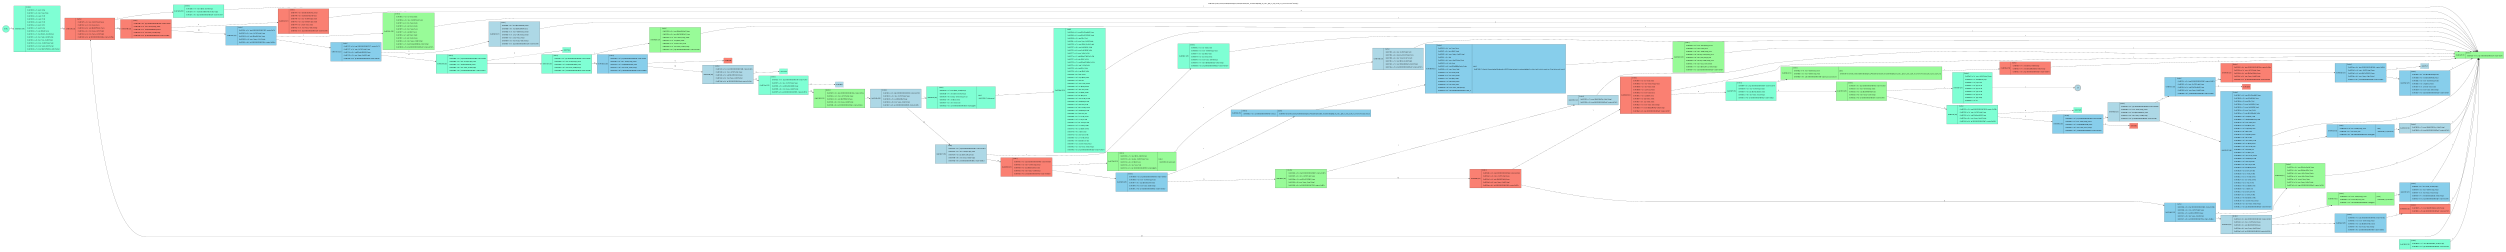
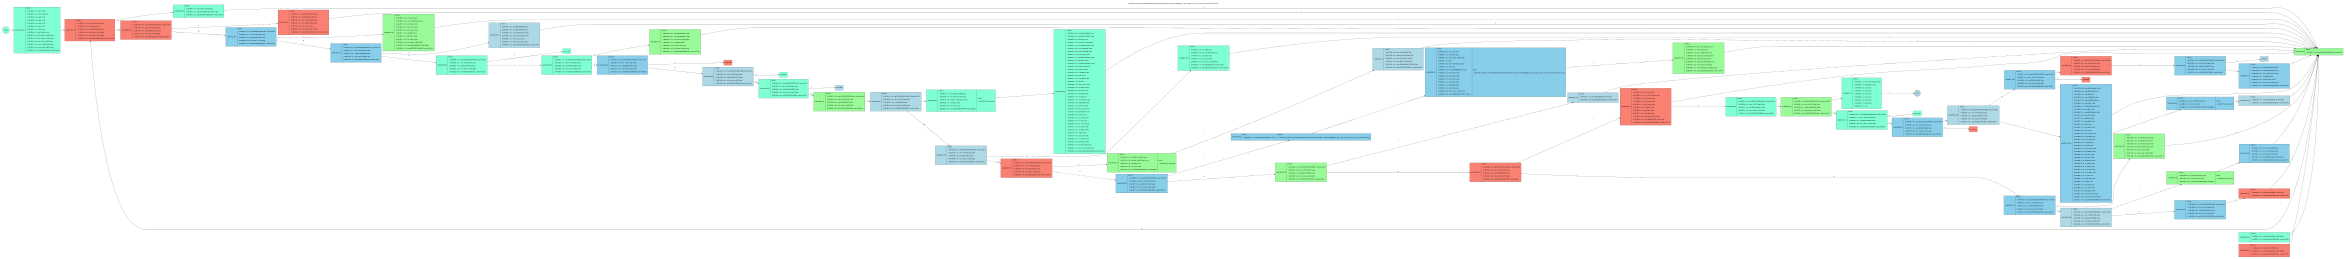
(1861, 73) -> none
